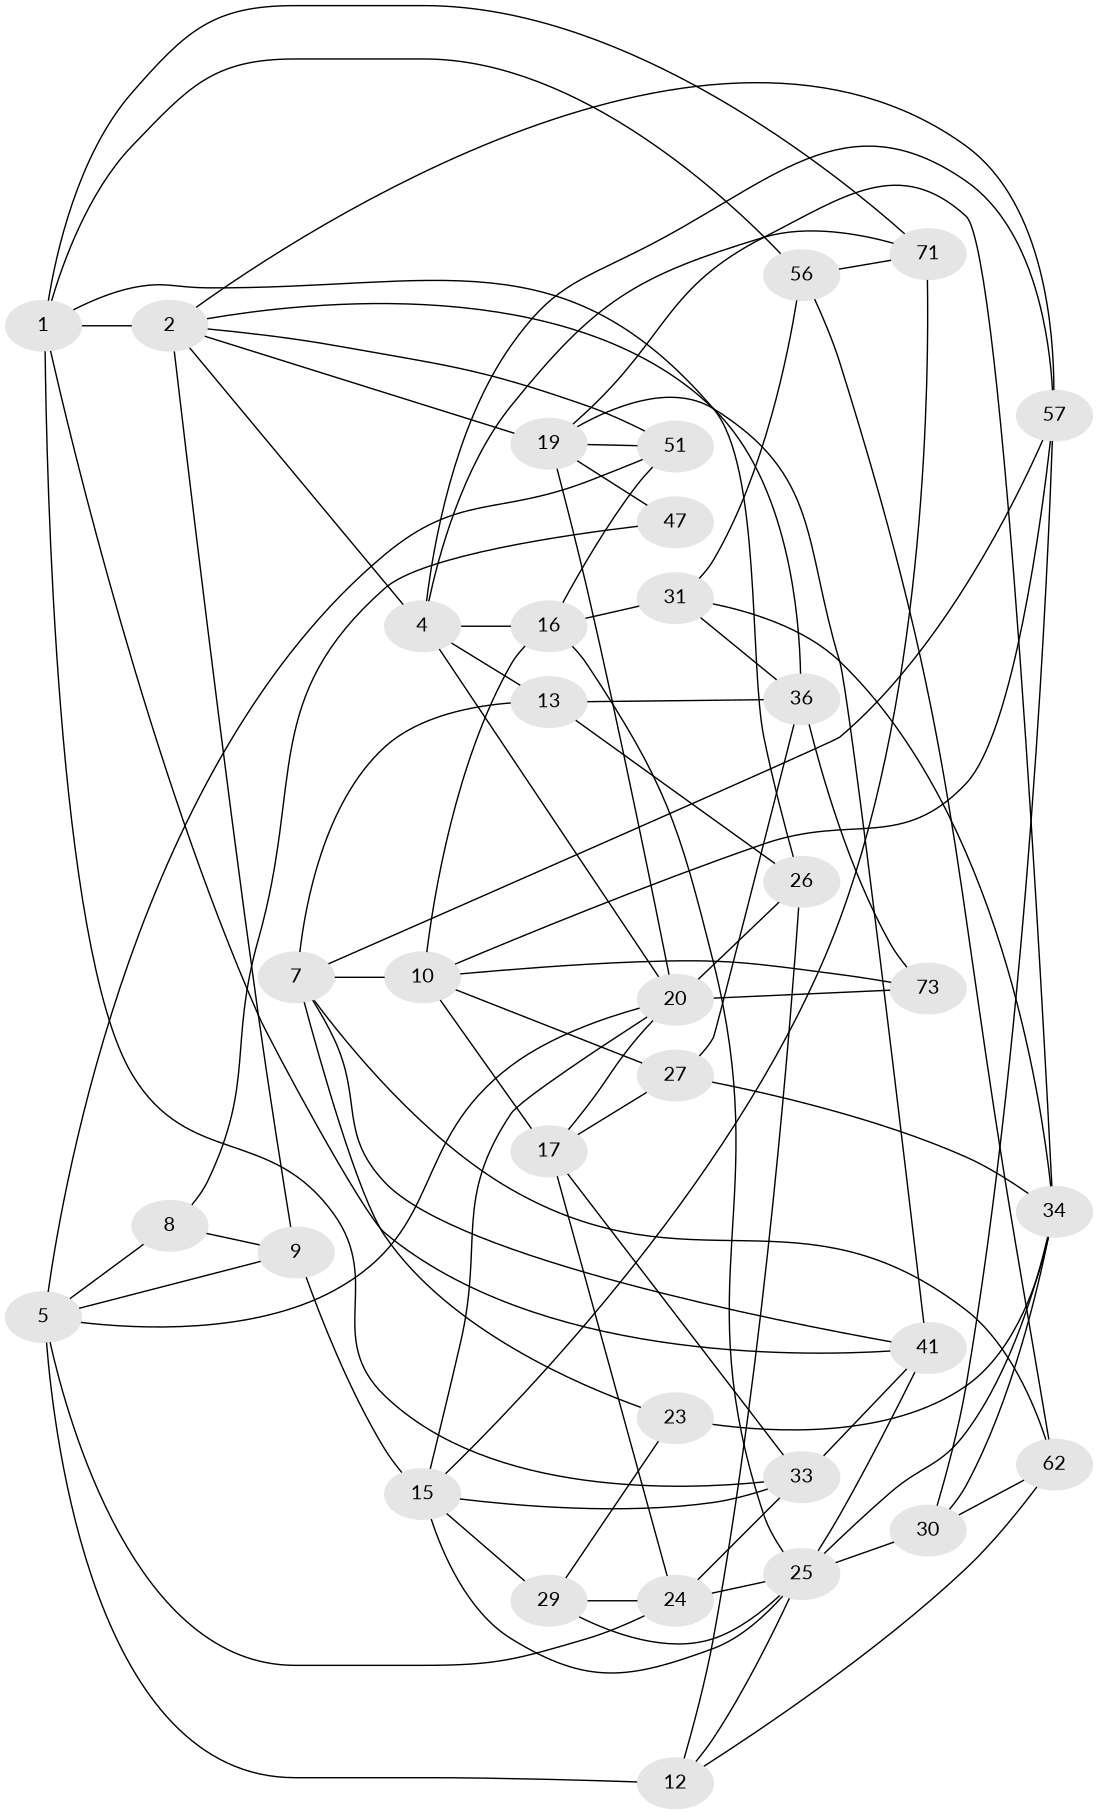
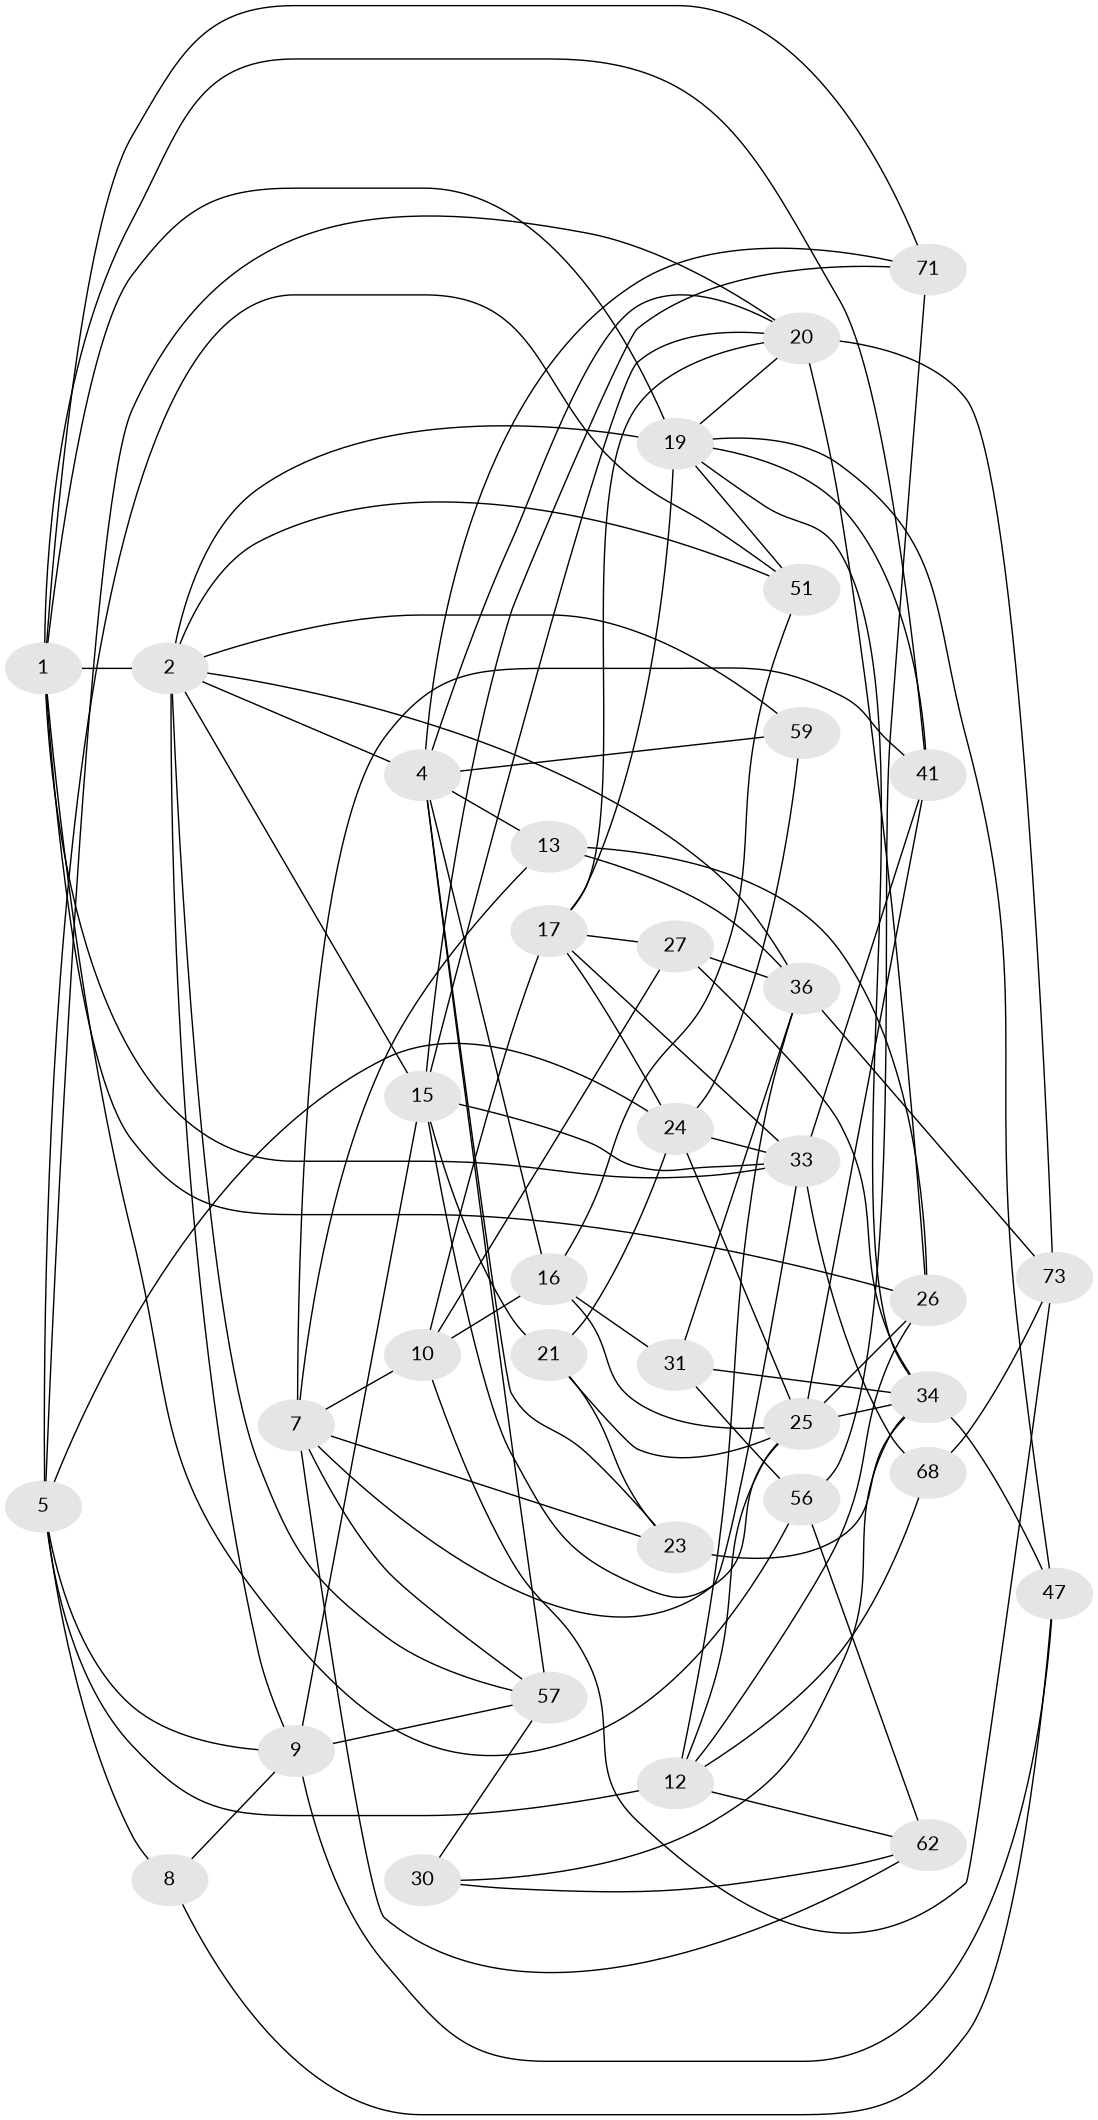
none -> (248, 192)
none -> (645, 696)
none -> (802, 733)
(883, 827) -> (423, 1724)
none -> (296, 883)
none -> (480, 1195)
none -> (734, 1385)
none -> (928, 1473)
none -> (1002, 1490)
(865, 1552) -> (877, 1350)
(549, 1601) -> (549, 1355)
none -> (674, 1606)
none -> (748, 2061)
